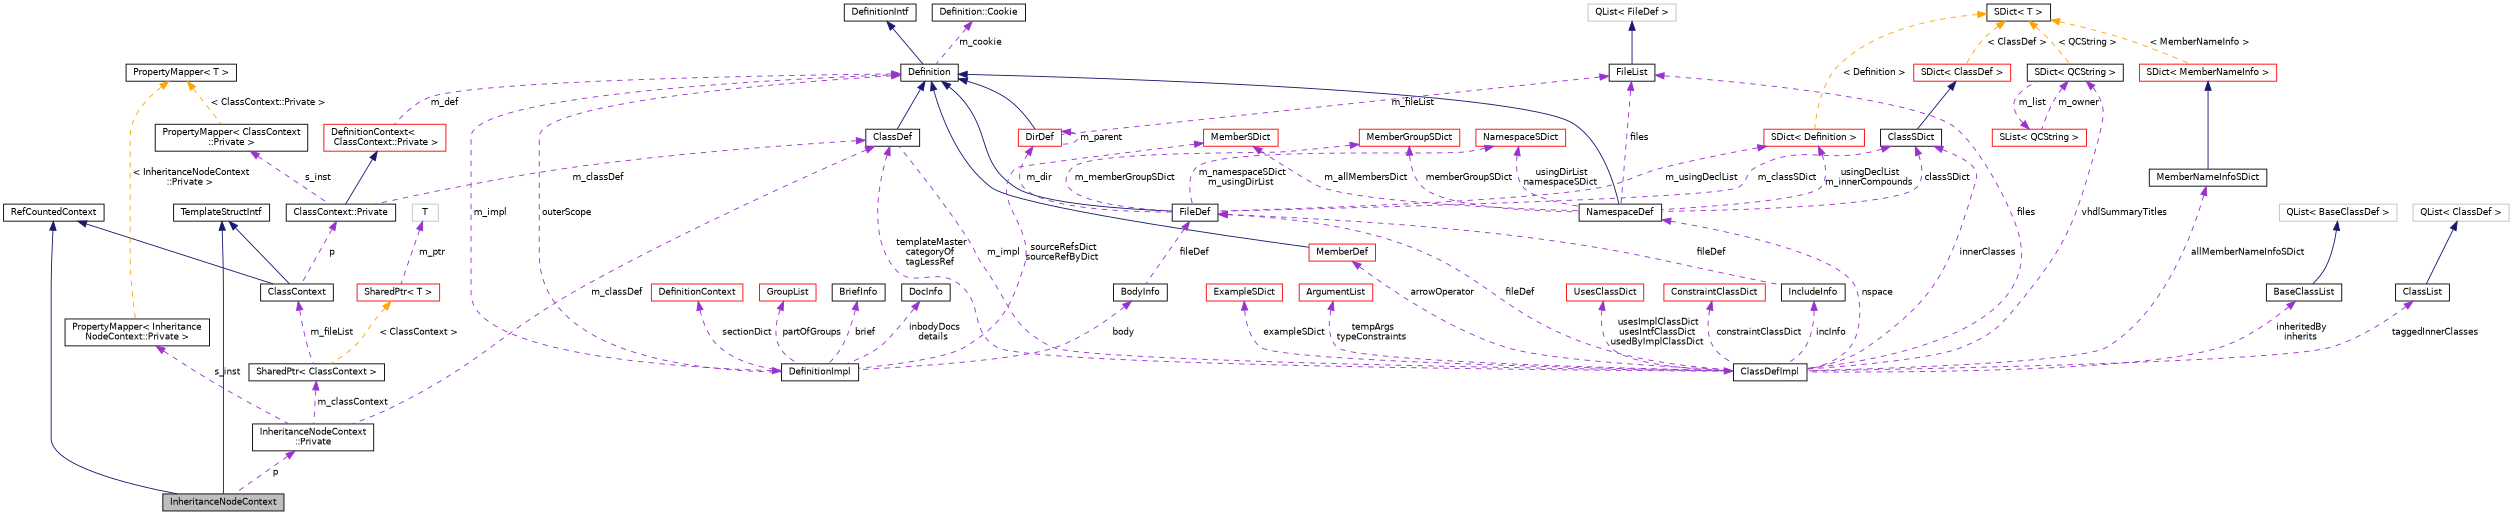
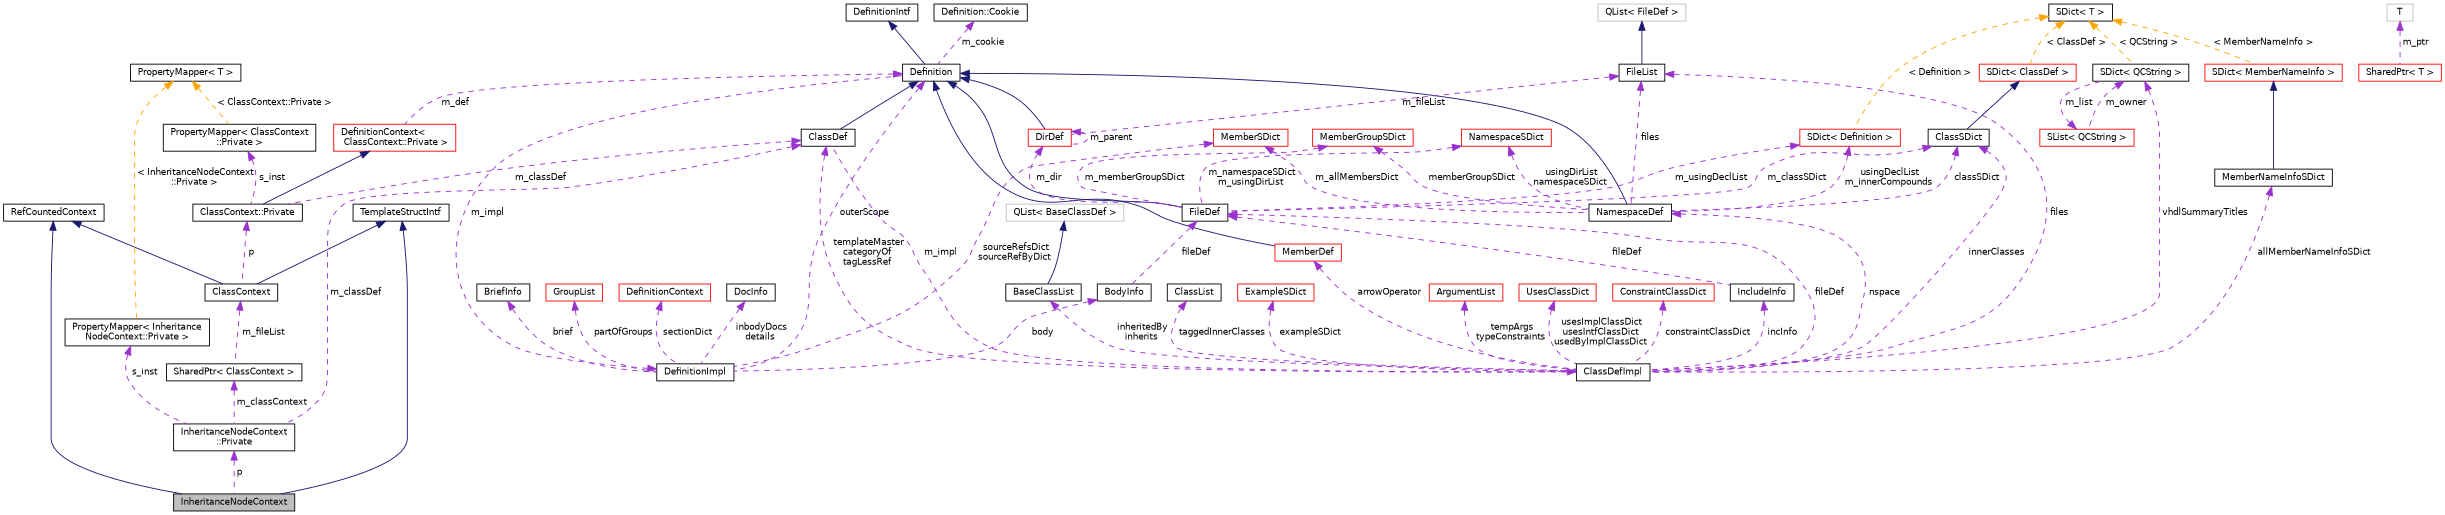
(2461, 213) -> none
(361, 339) -> none
